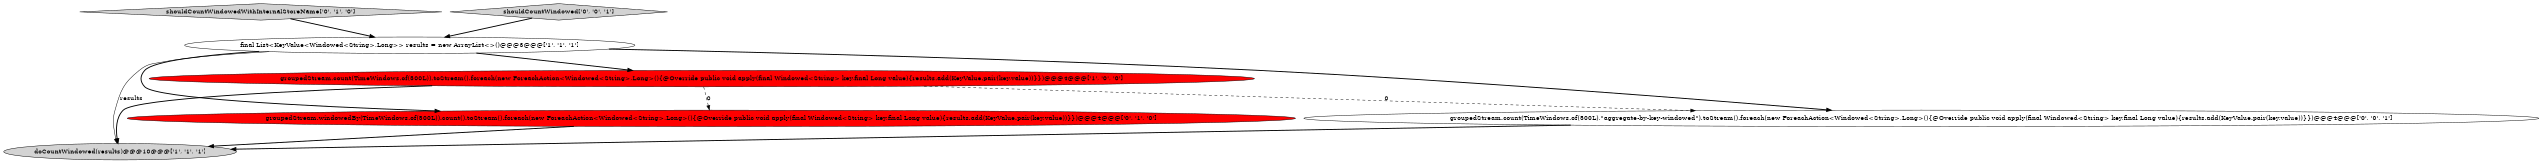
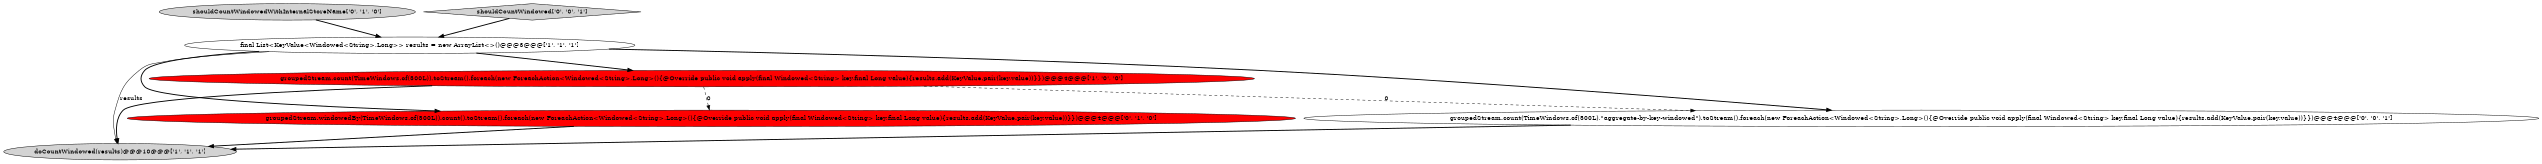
(261, 12) -> (287, 12)
